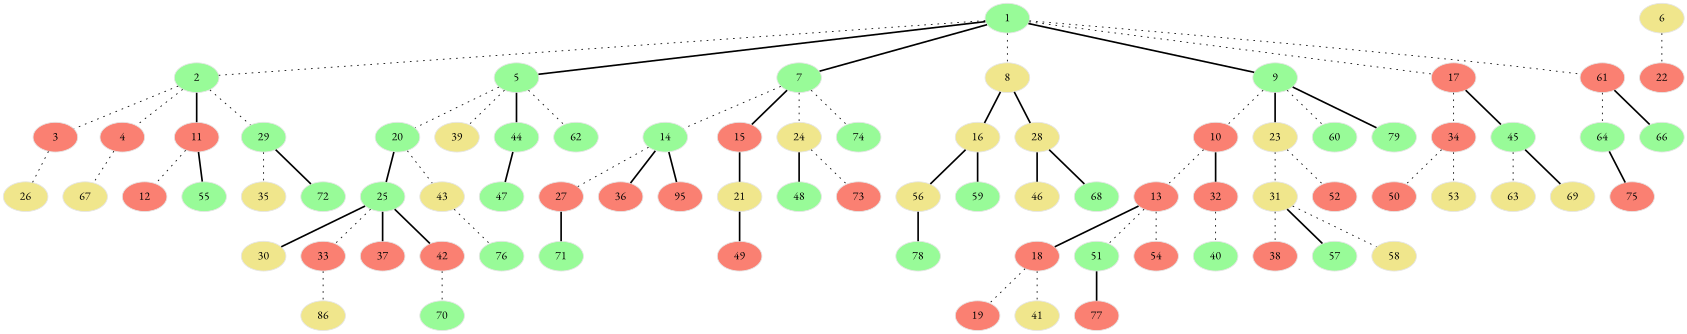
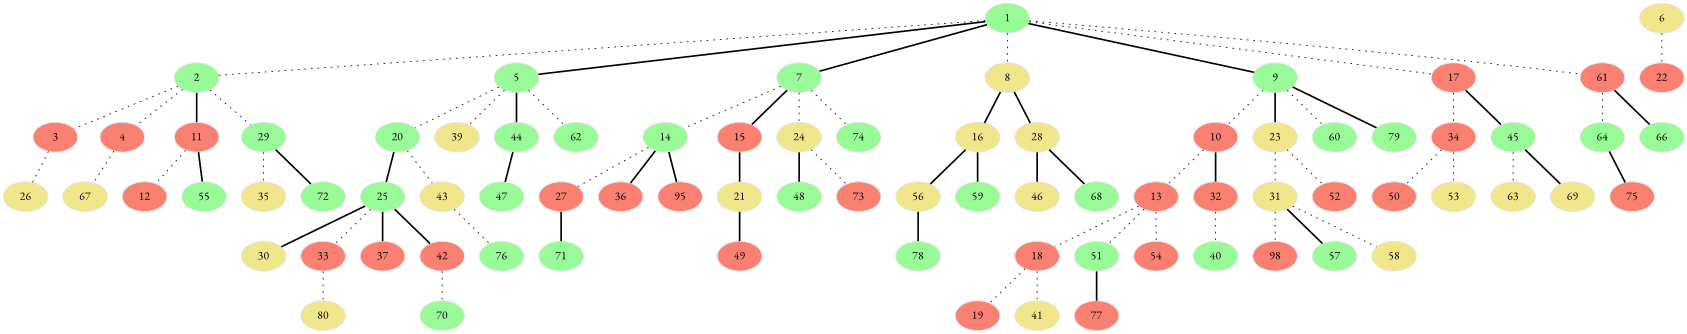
(1097, 226) -> (1097, 226)
(1275, 256) -> (1275, 256)
(323, 316) -> (323, 316)
